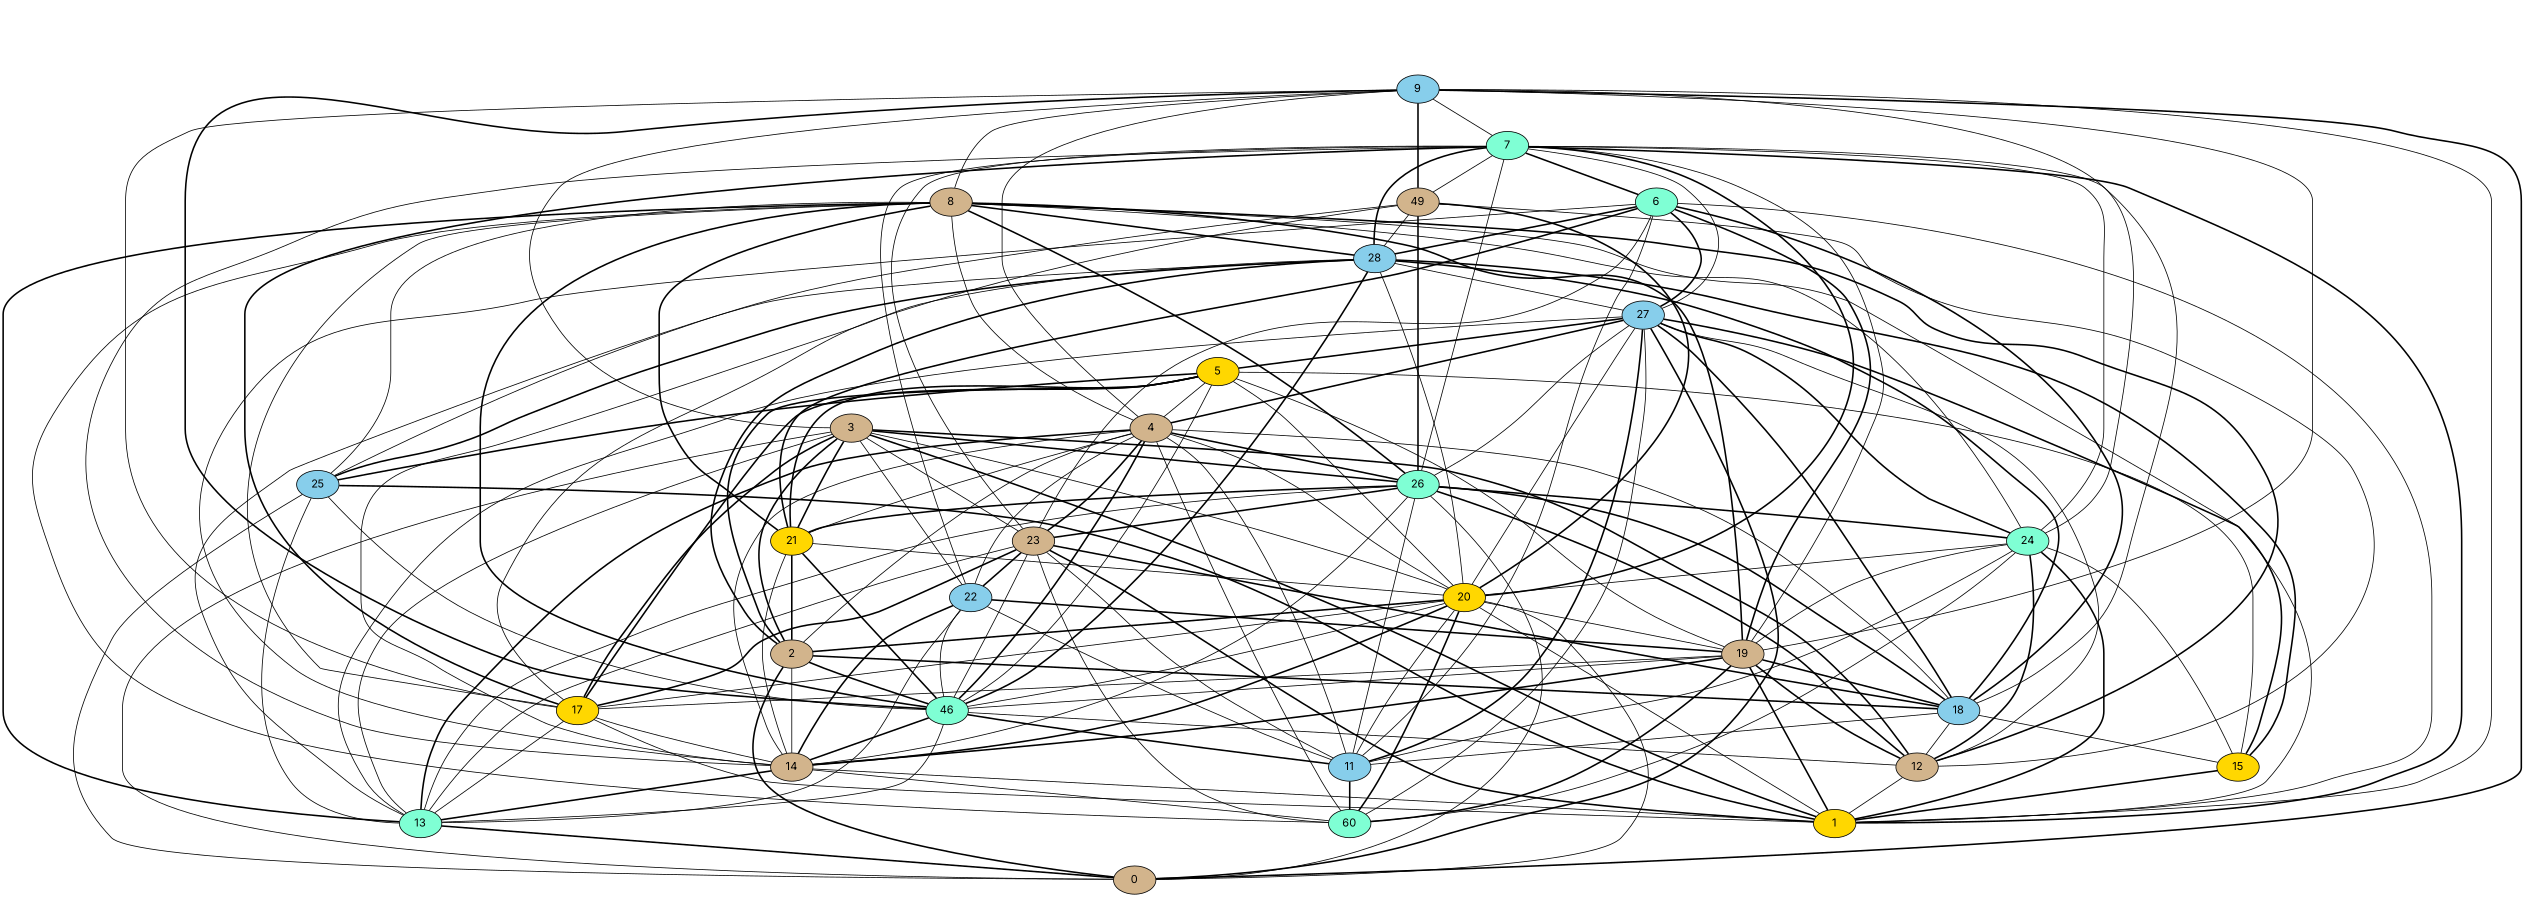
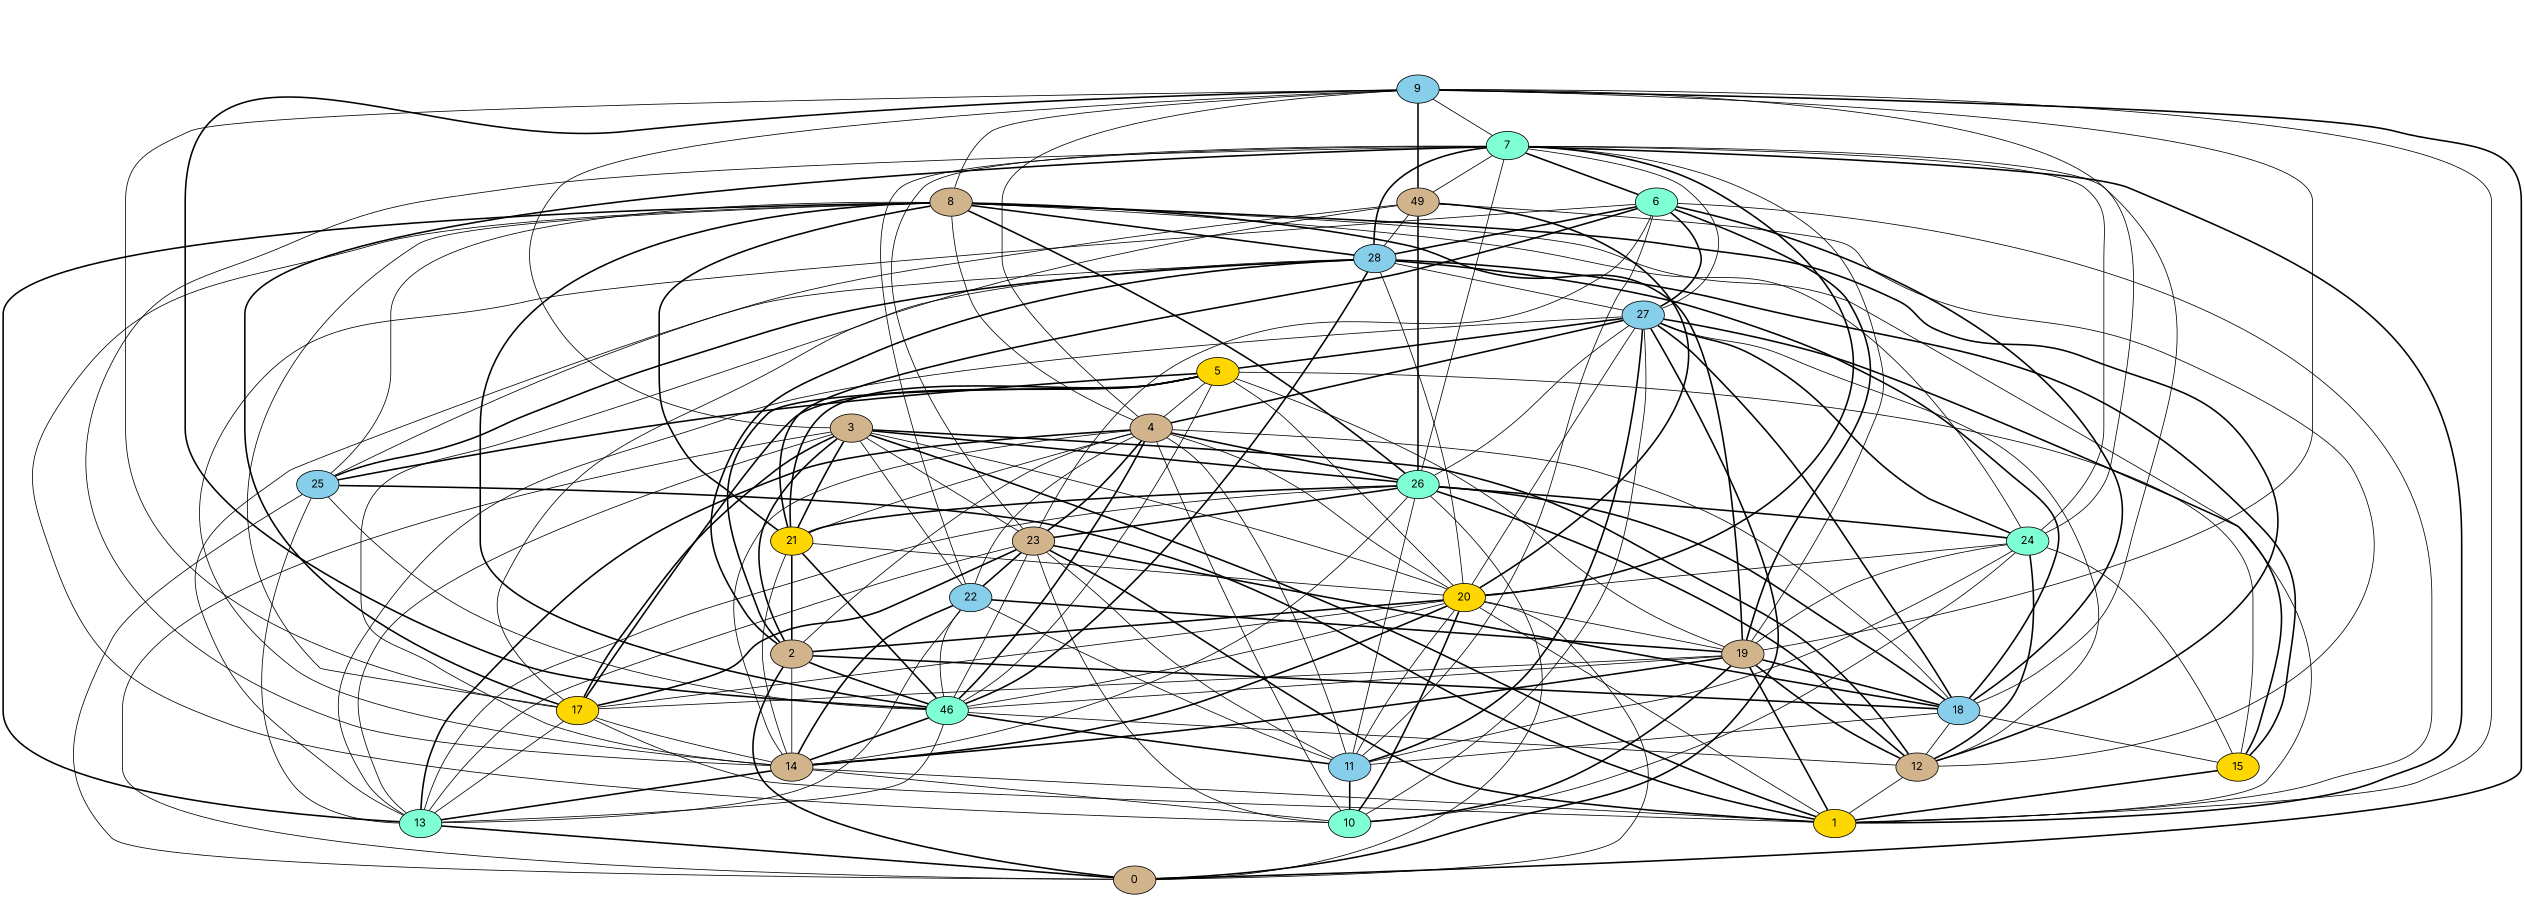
(2074, 749) -> none
(1350, 824) -> (1350, 824)
